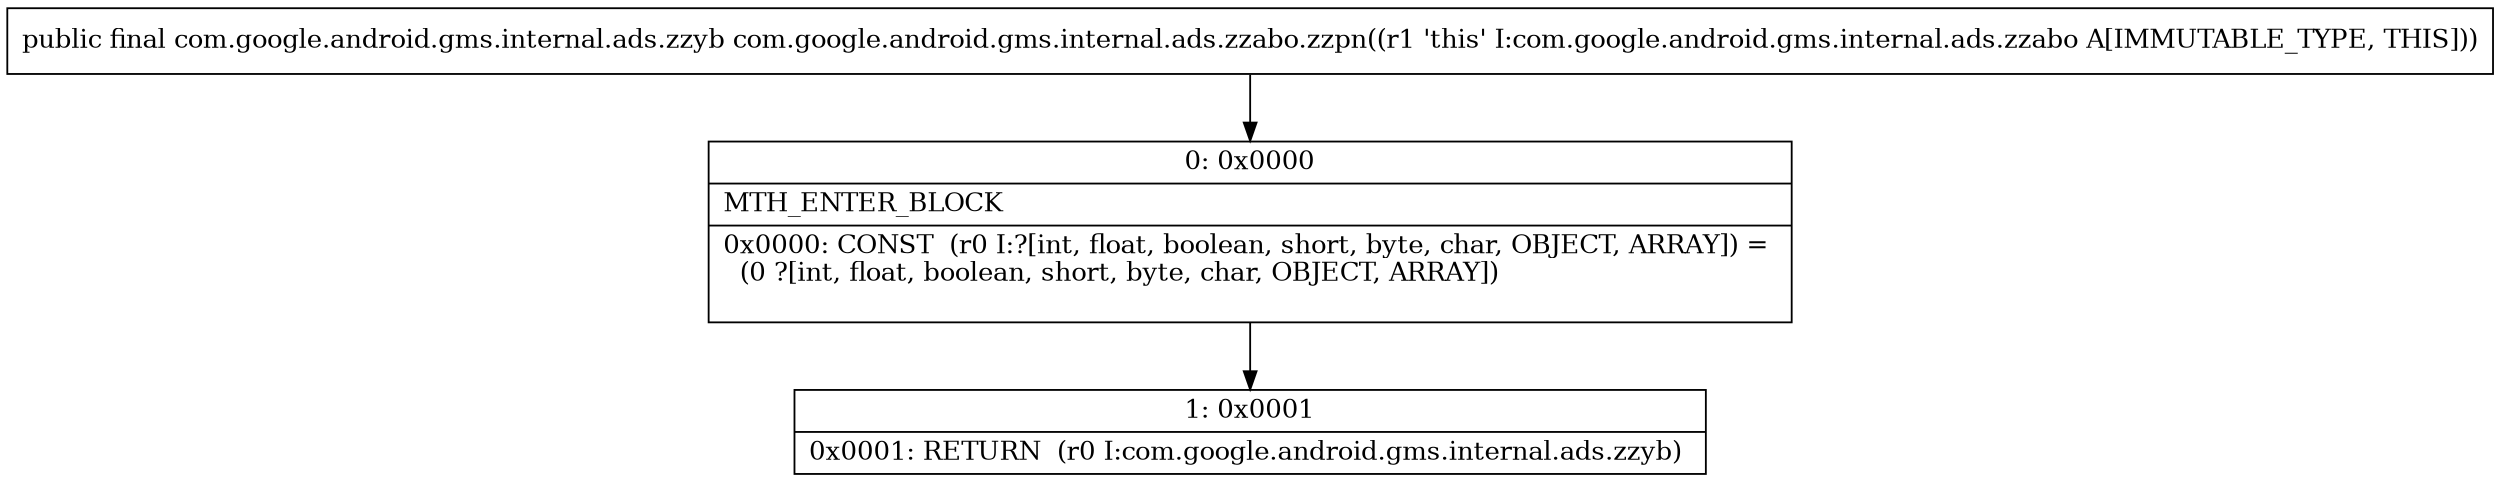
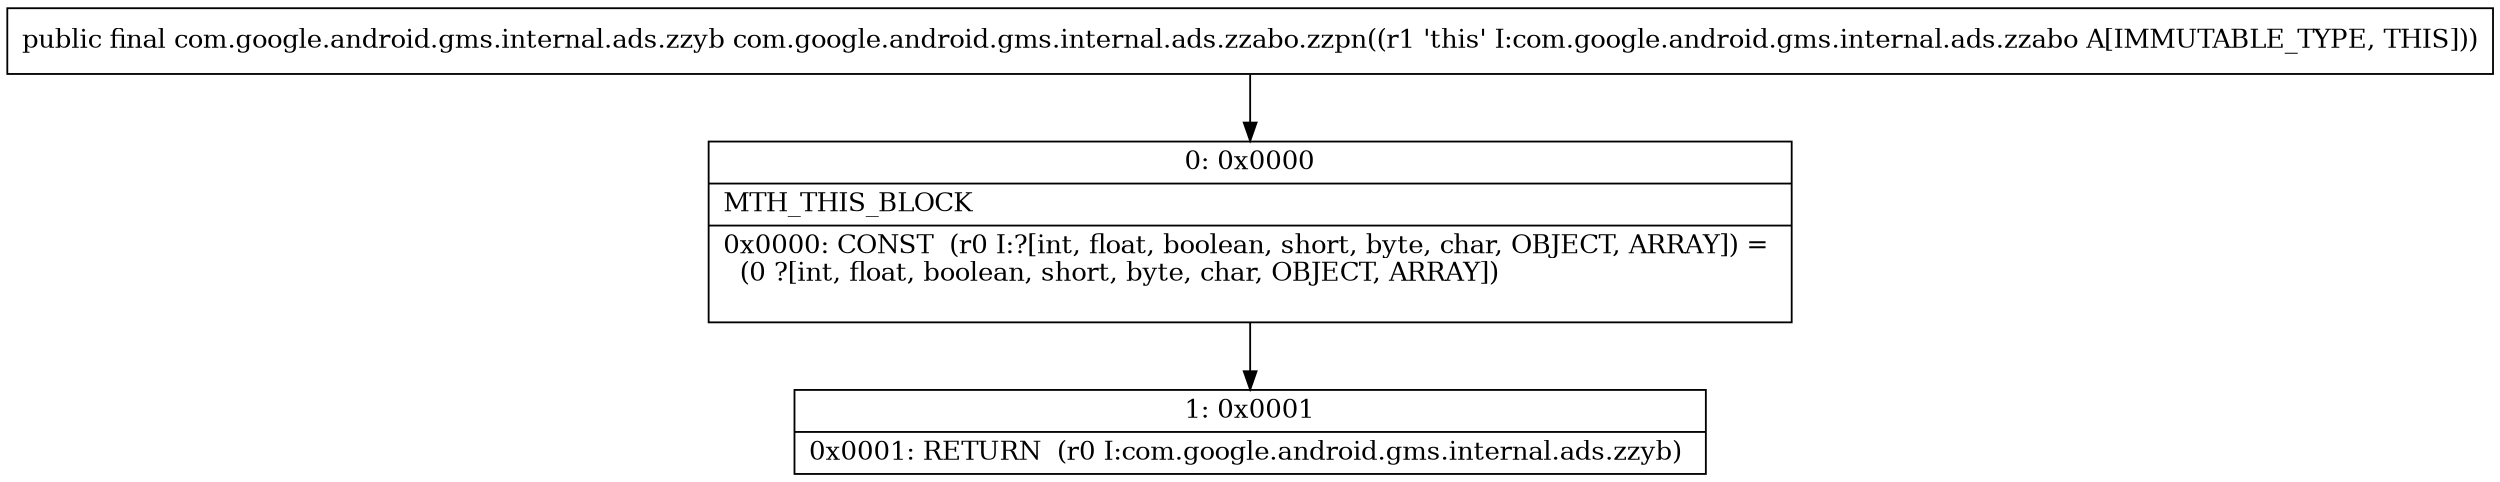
(864, 204) -> (848, 204)
